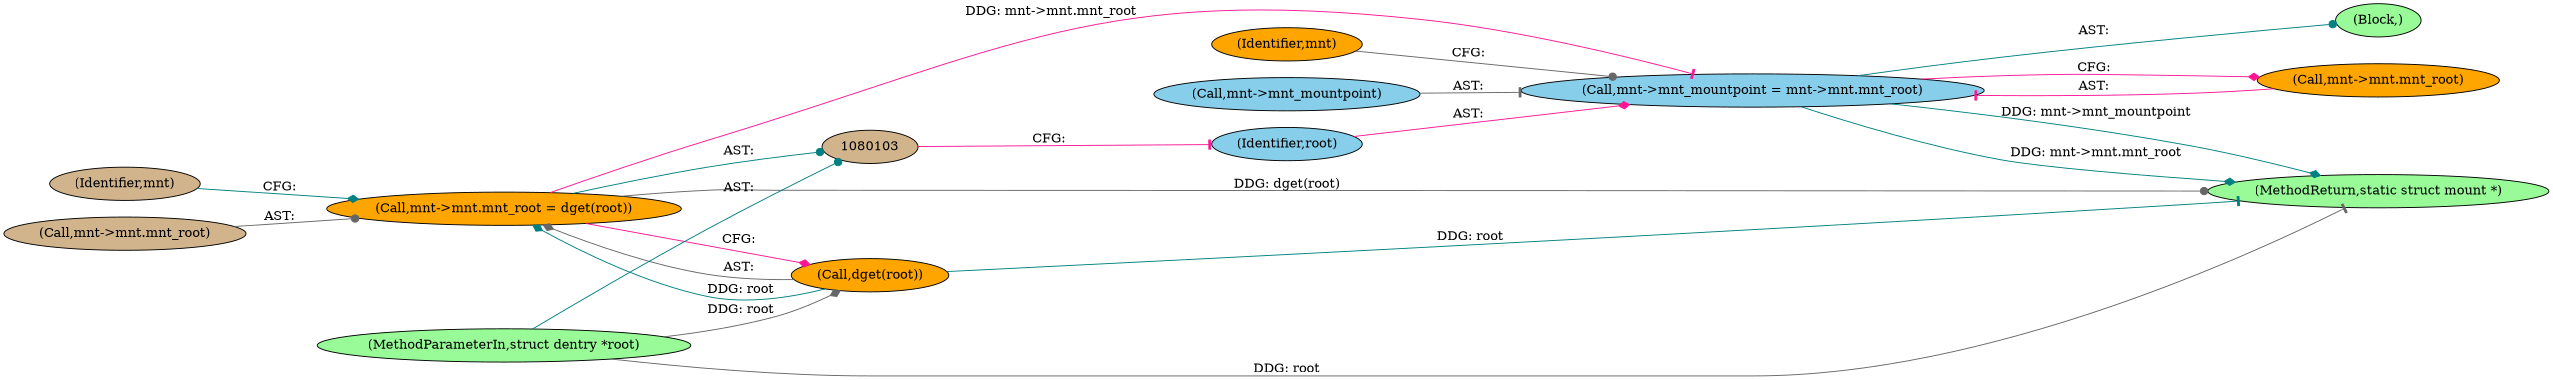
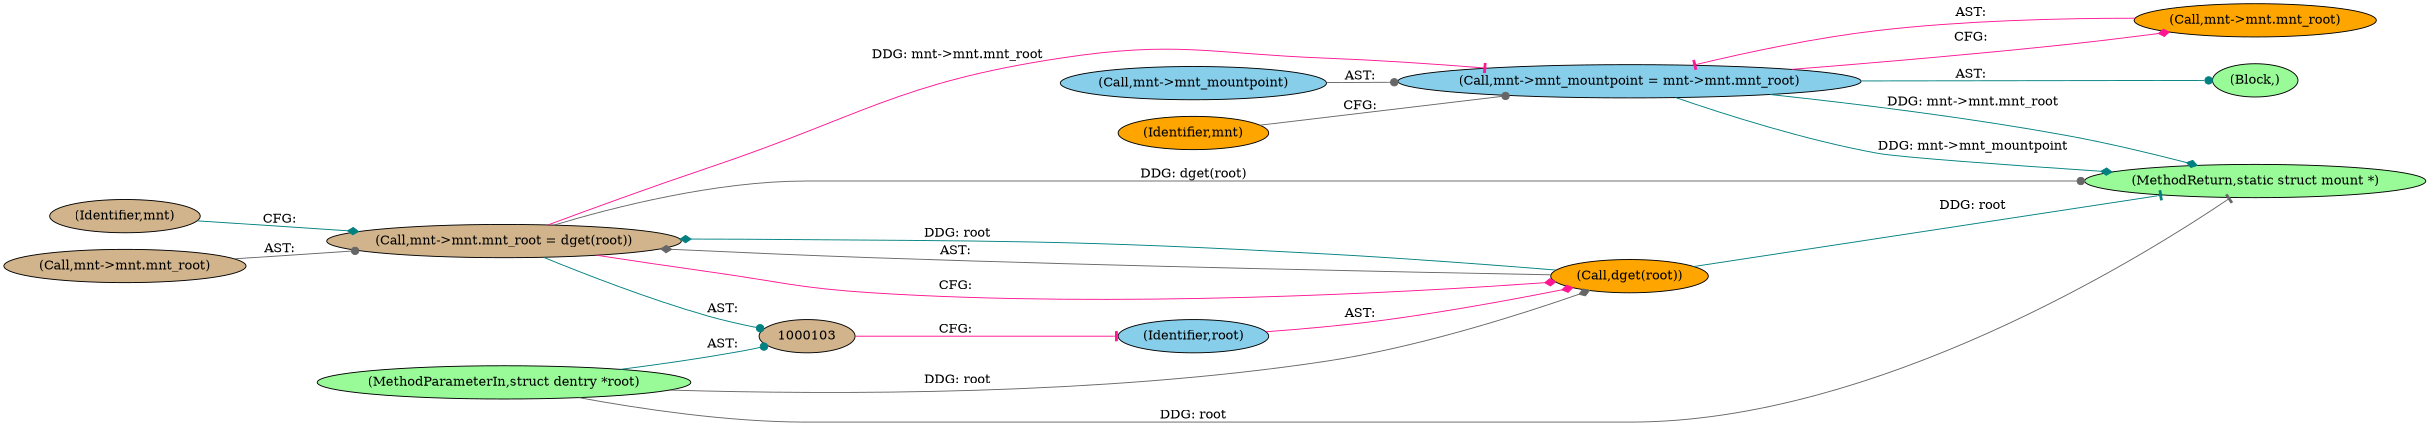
(1469, 93) -> (1359, 82)
(1486, 121) -> (1415, 316)
(870, 147) -> (807, 336)
(504, 209) -> (504, 241)
